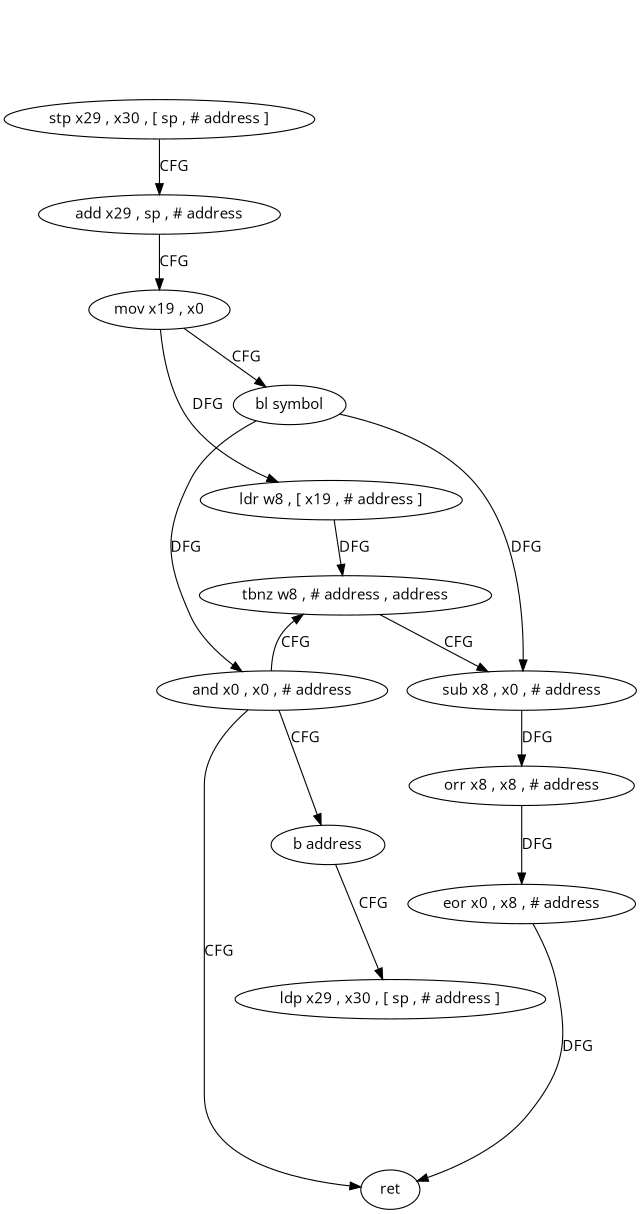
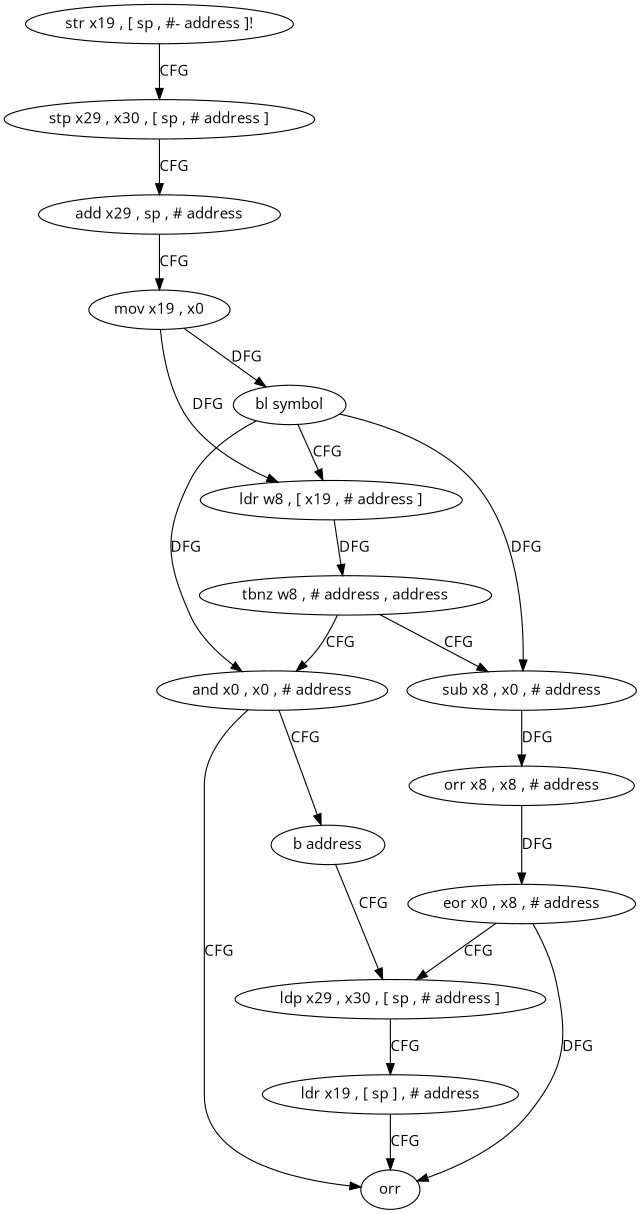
none -> (159, 24)
(247, 357) -> (247, 357)
none -> (308, 447)
(277, 643) -> (323, 641)
none -> (461, 948)
none -> (390, 1094)
(390, 1190) -> (390, 1190)
